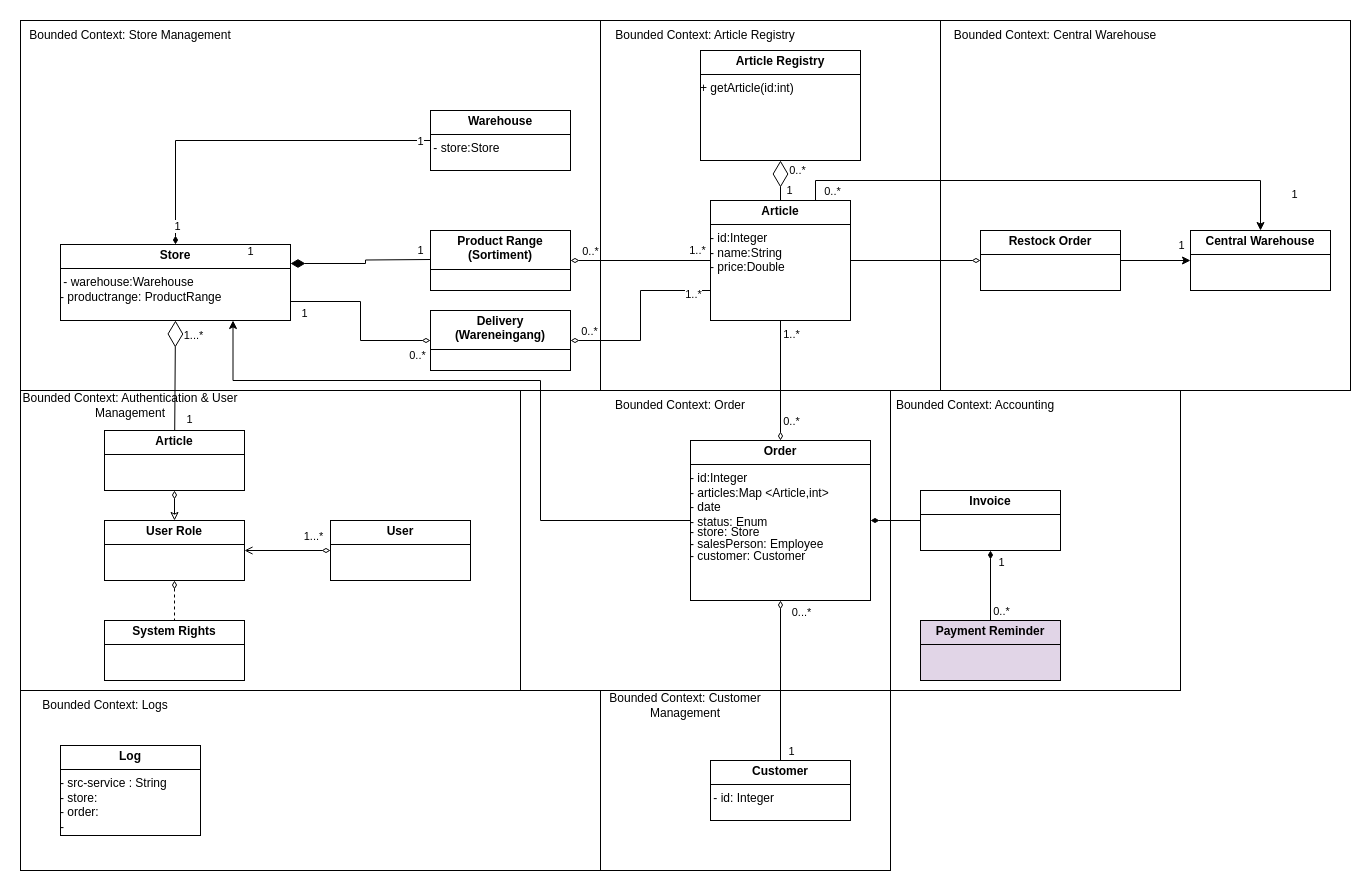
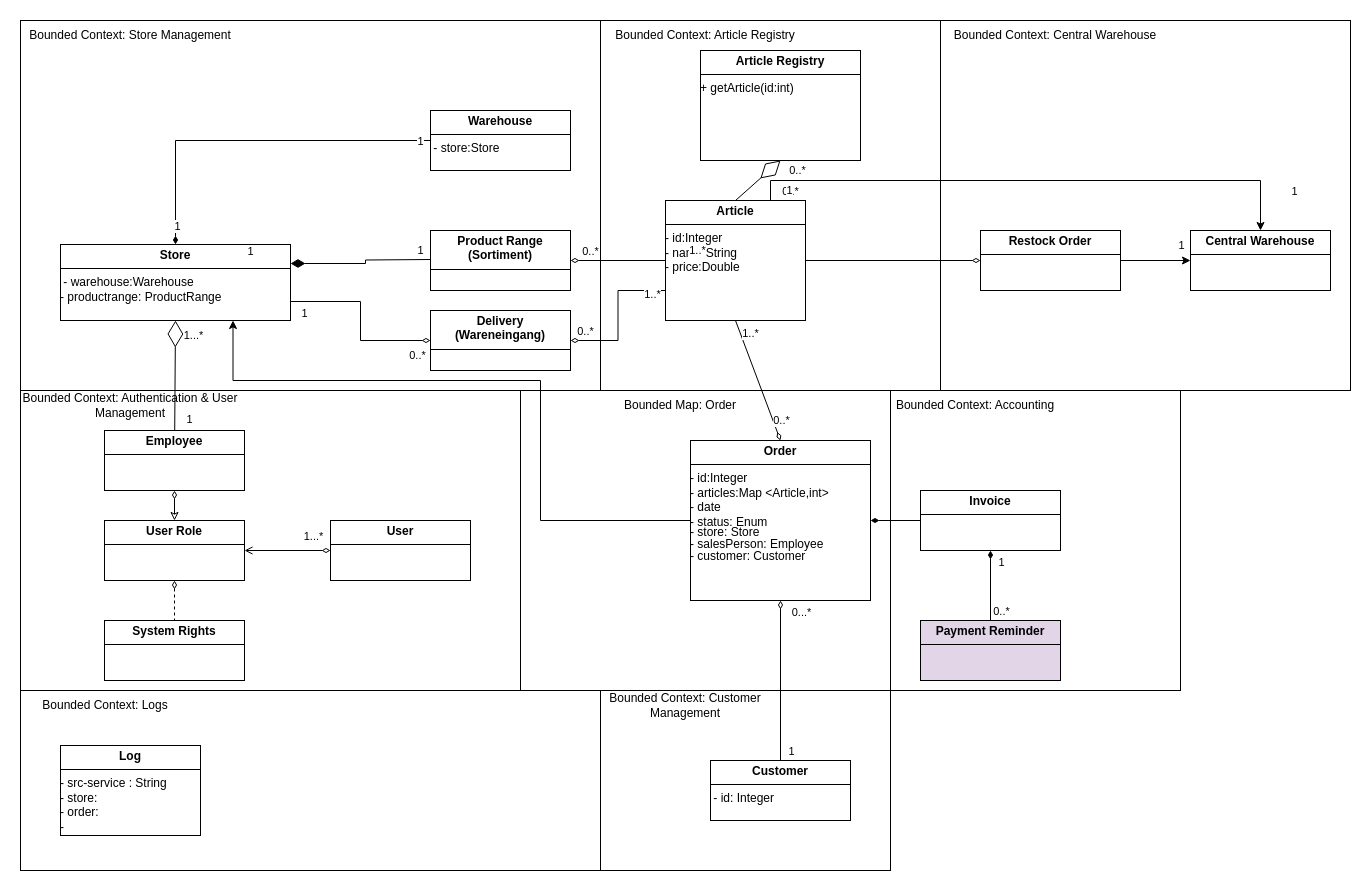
(781, 261) -> (736, 261)
(681, 406) -> (681, 406)
(125, 438) -> (130, 438)
